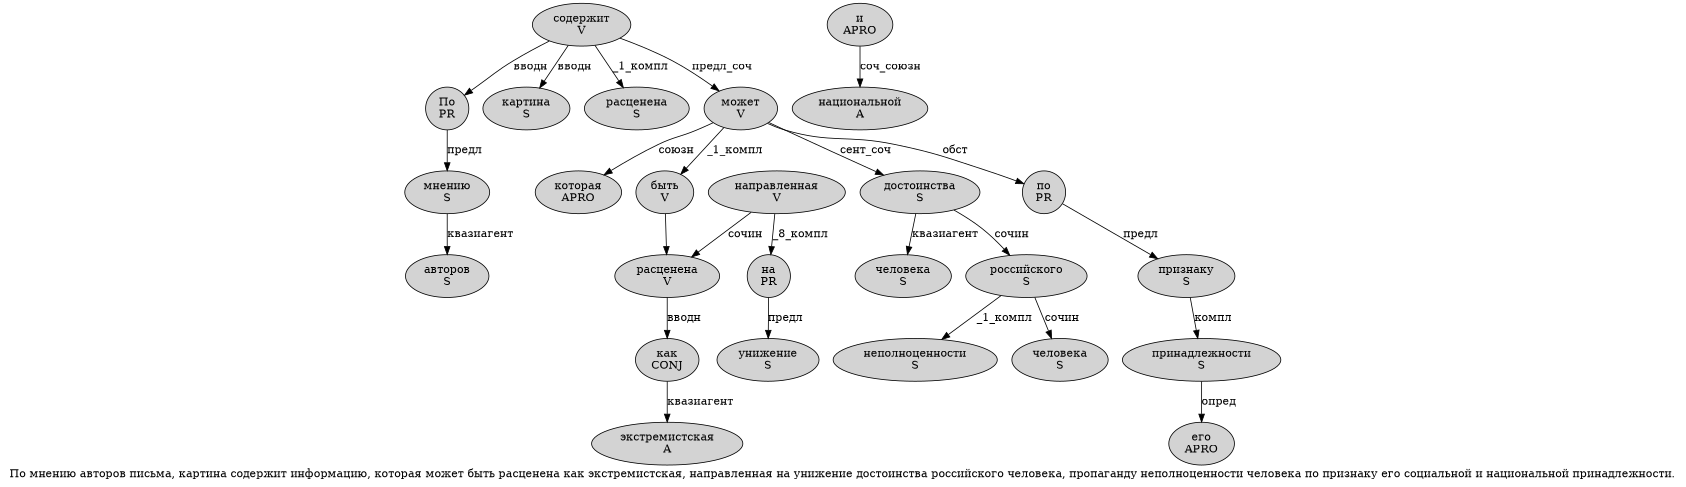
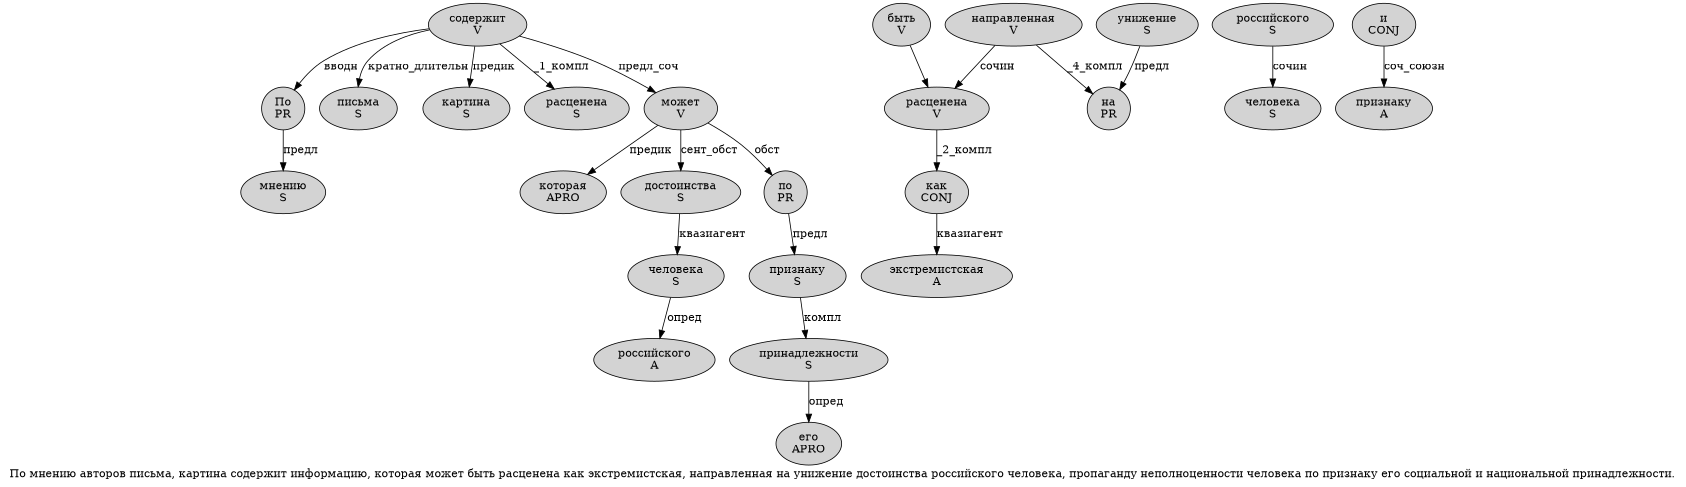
(860, 25) -> (1384, 25)
(575, 67) -> (494, 67)
none -> (358, 108)
(860, 108) -> (1384, 108)
(705, 148) -> none
(676, 150) -> (651, 150)
(866, 150) -> (709, 150)
(981, 228) -> none
(801, 234) -> (1095, 67)
(447, 276) -> none
(768, 314) -> (1132, 65)
(684, 318) -> (965, 150)
none -> (654, 360)
(915, 360) -> none
